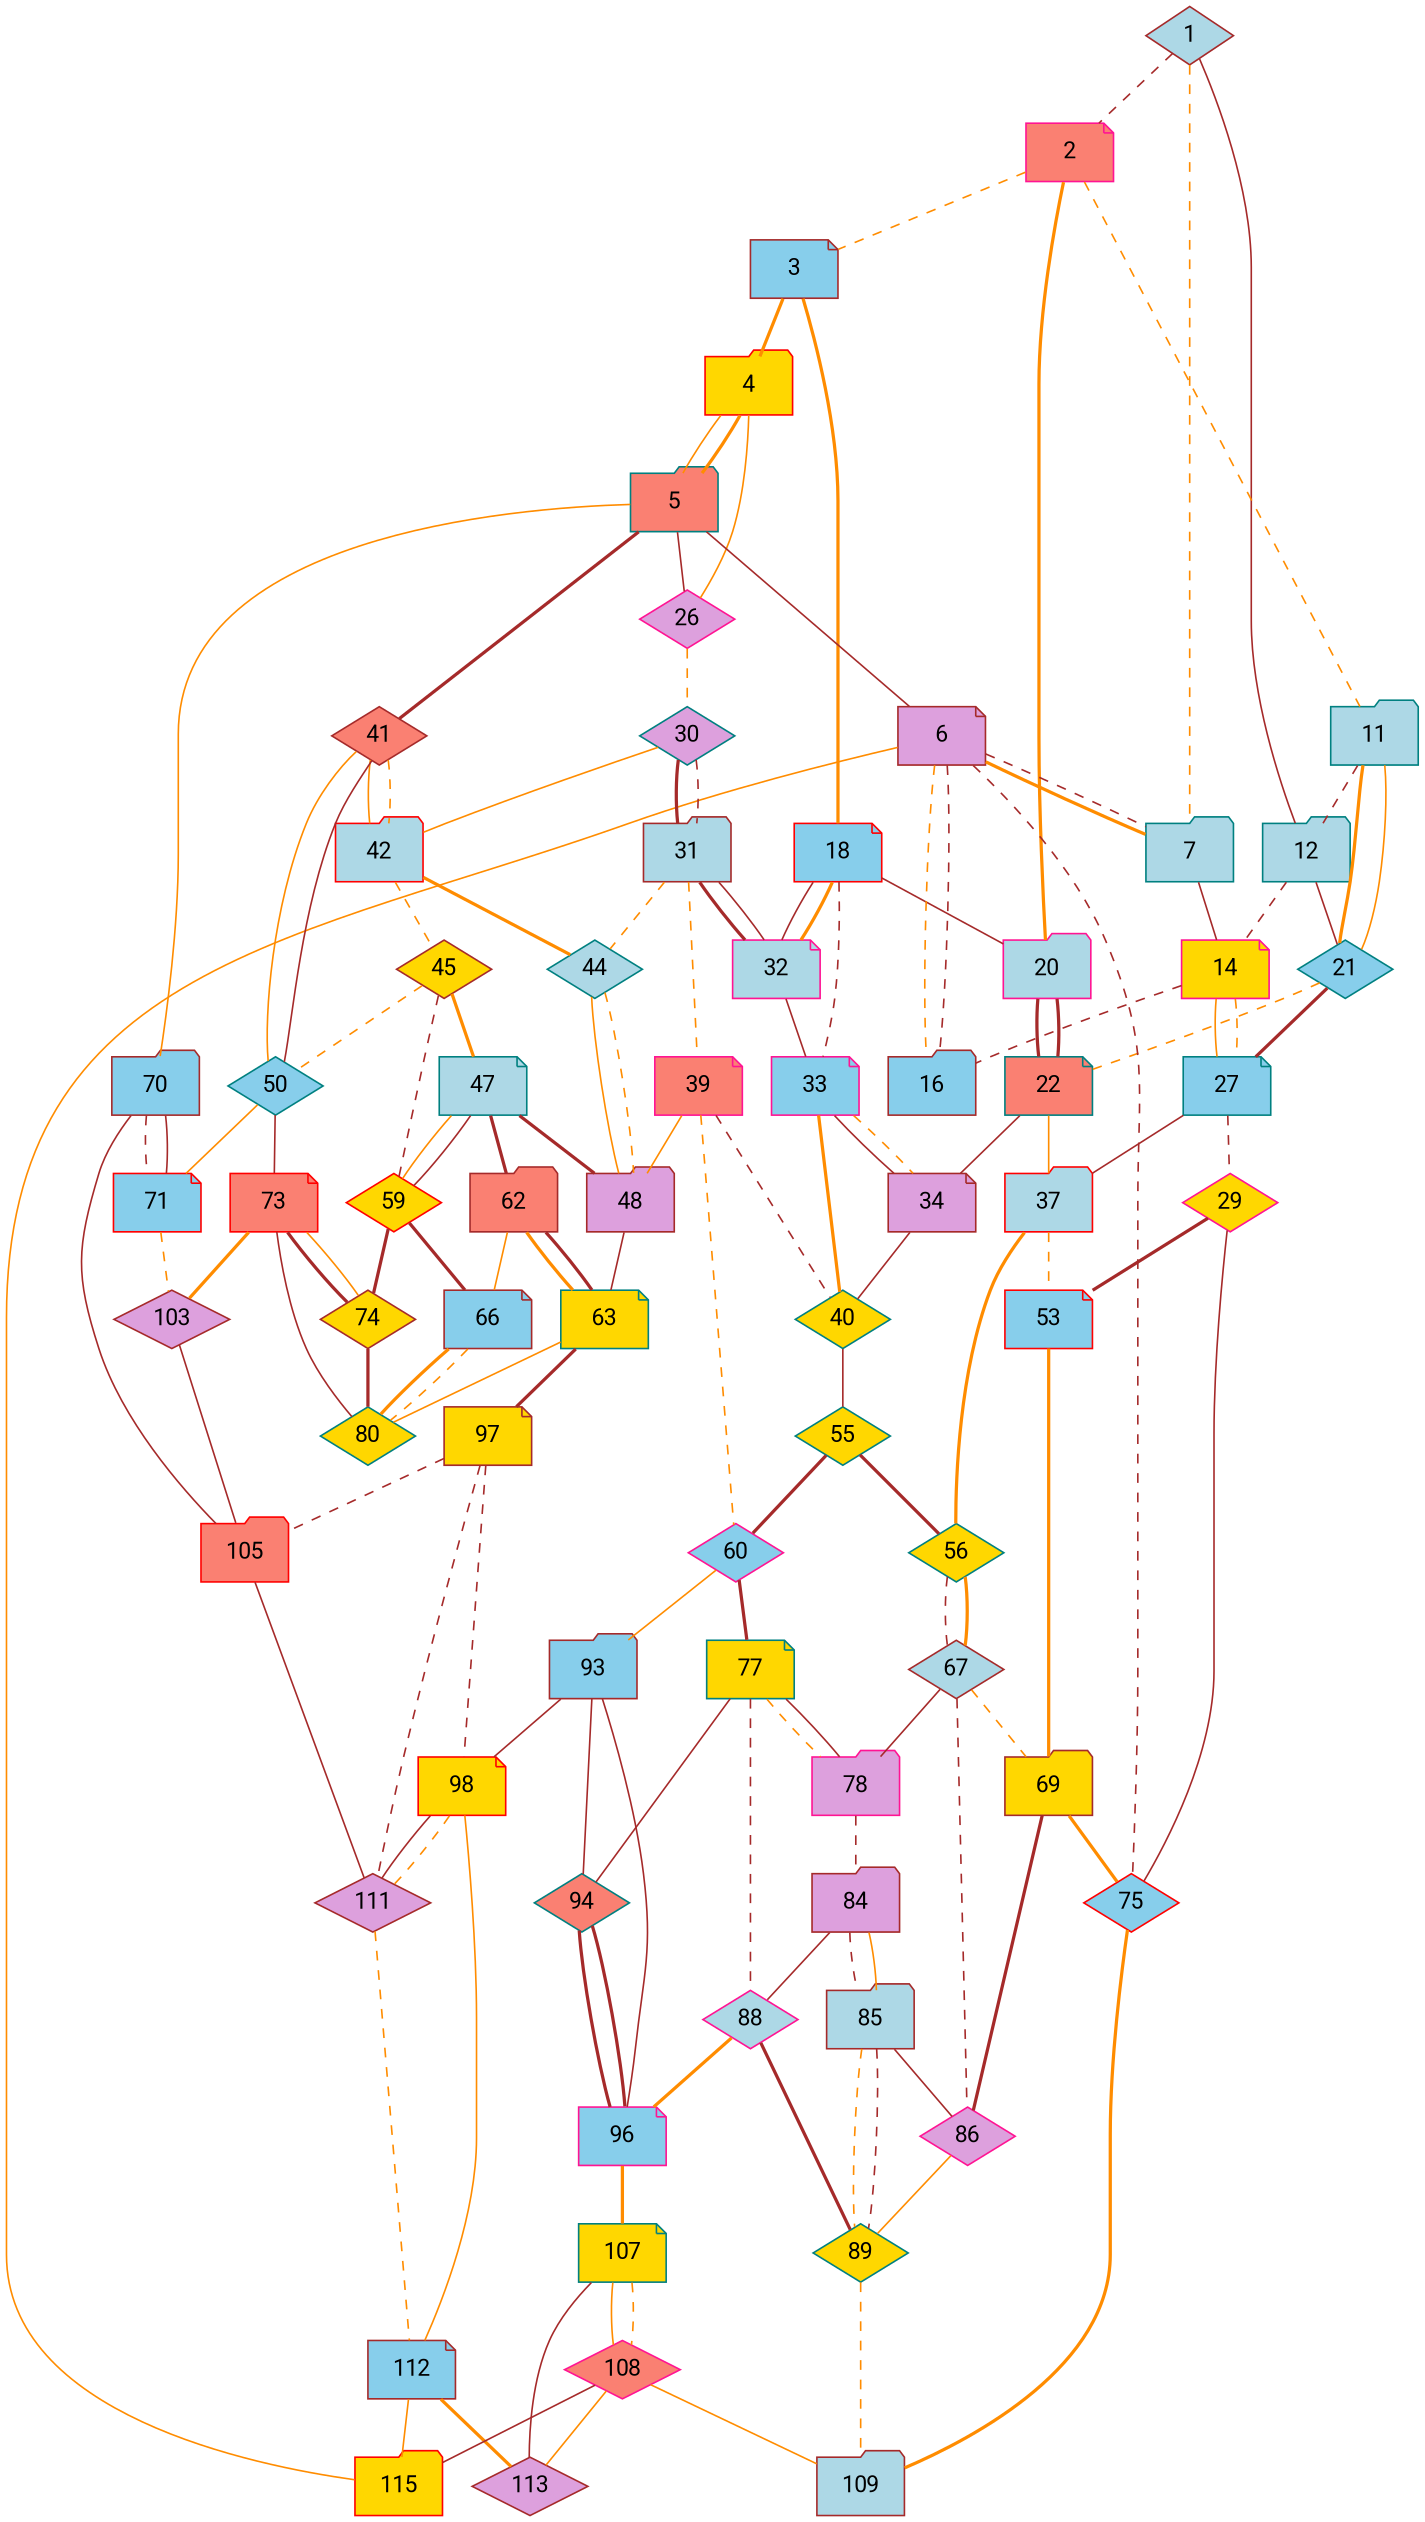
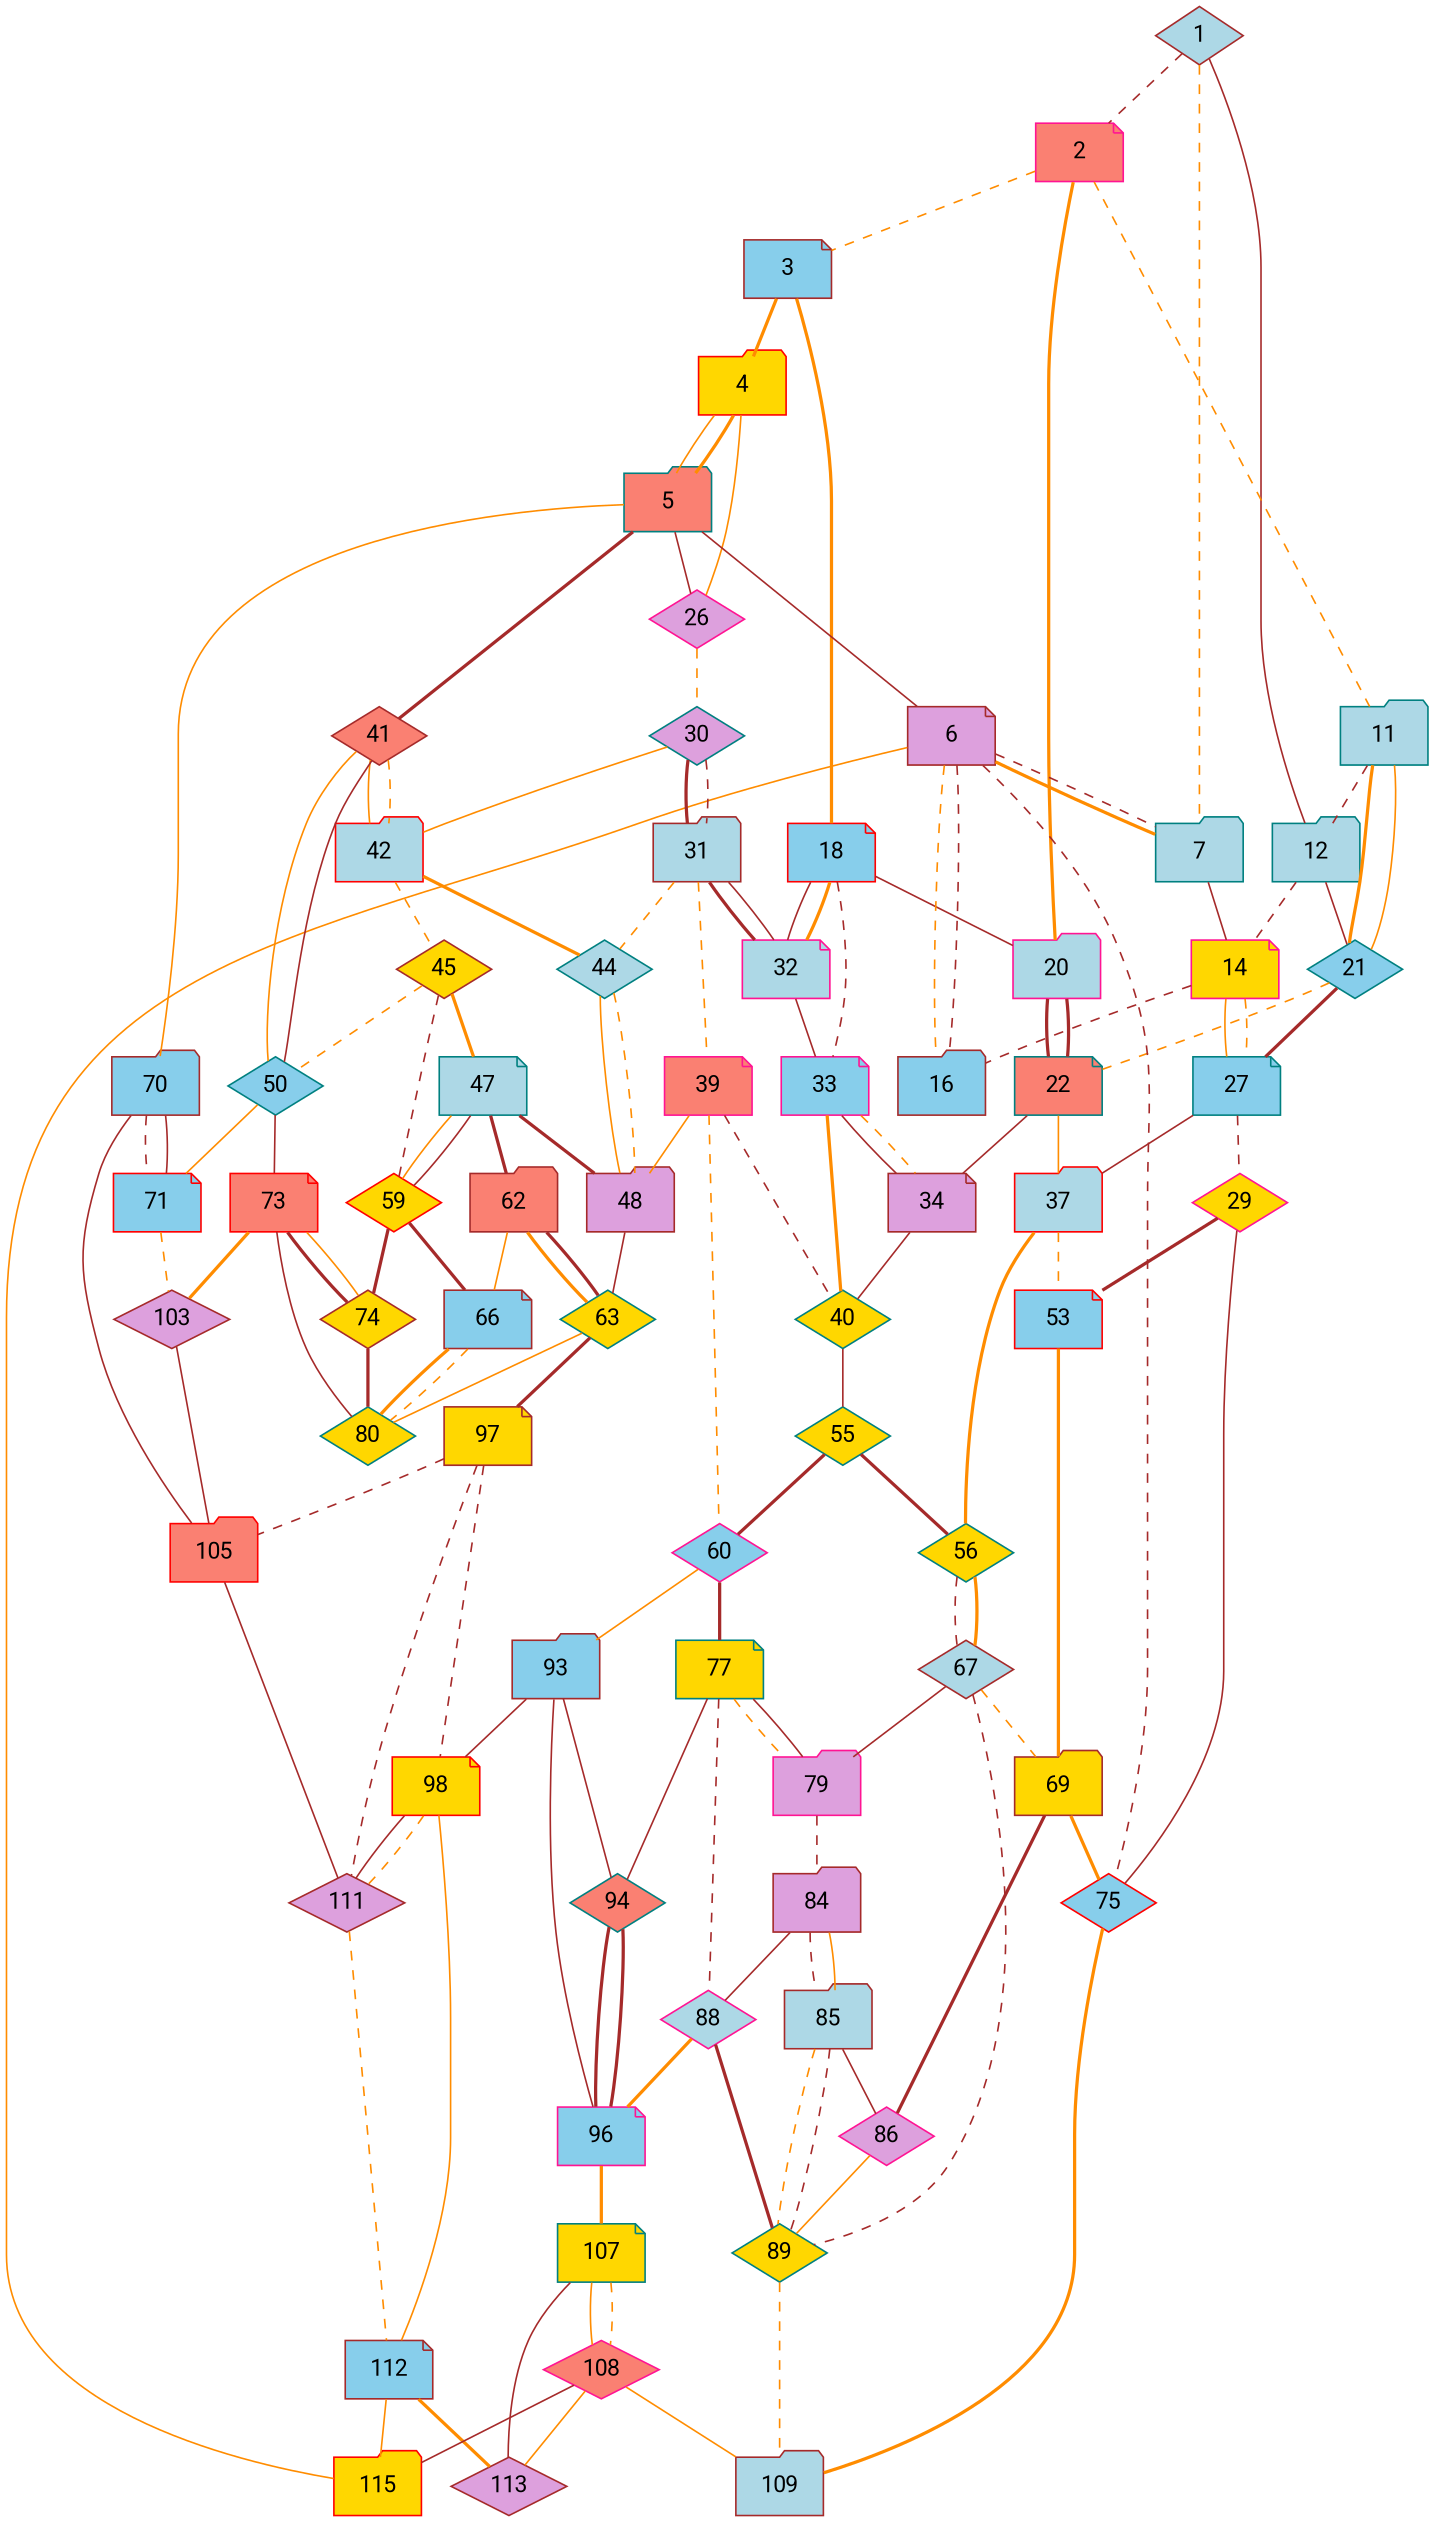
(605, 1319) -> (608, 1319)
(856, 1786) -> (817, 1786)
(962, 1903) -> (999, 2013)
